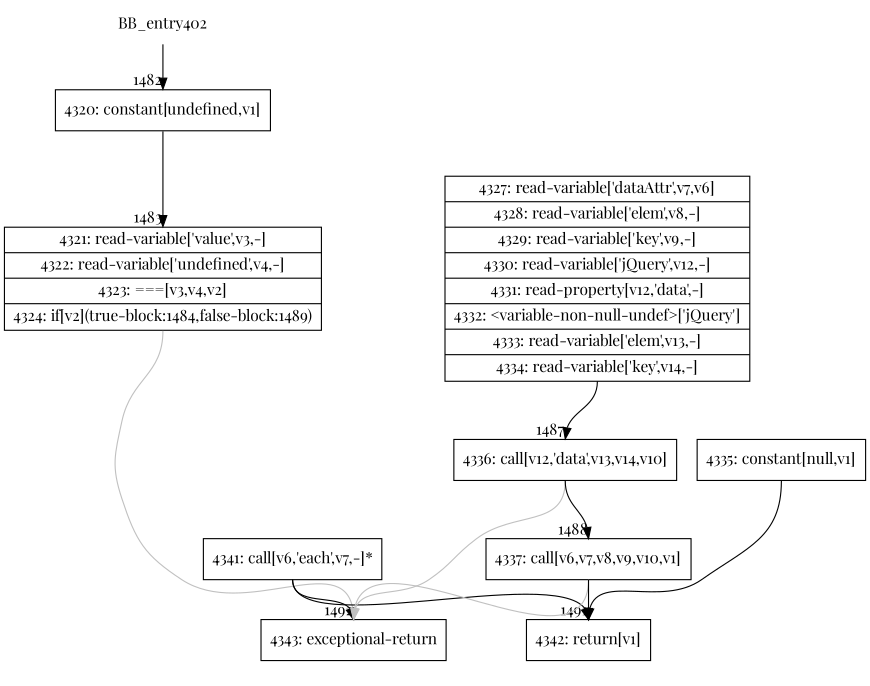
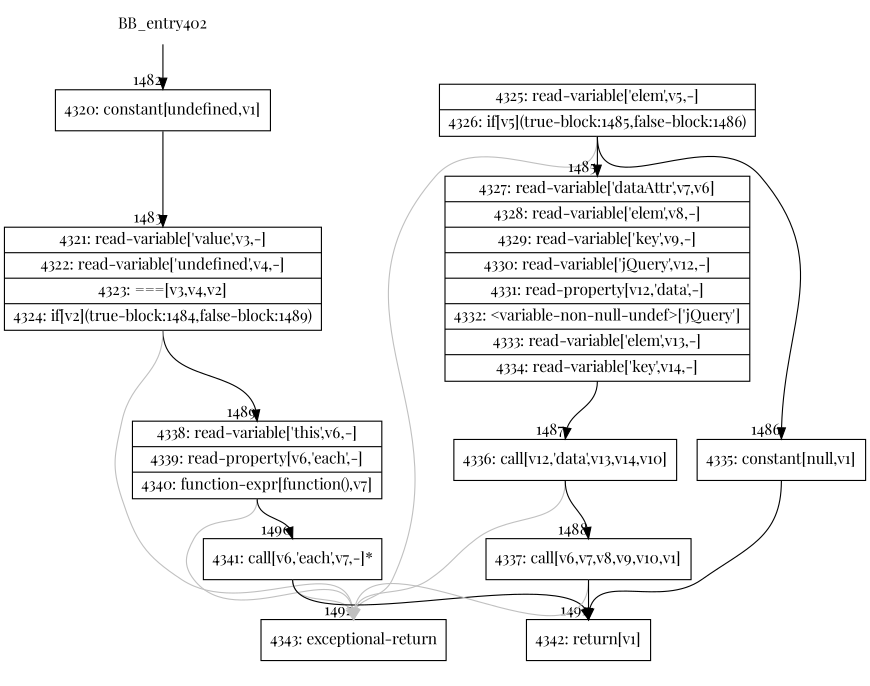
none -> (597, 110)
none -> (257, 460)
(317, 599) -> (317, 599)
